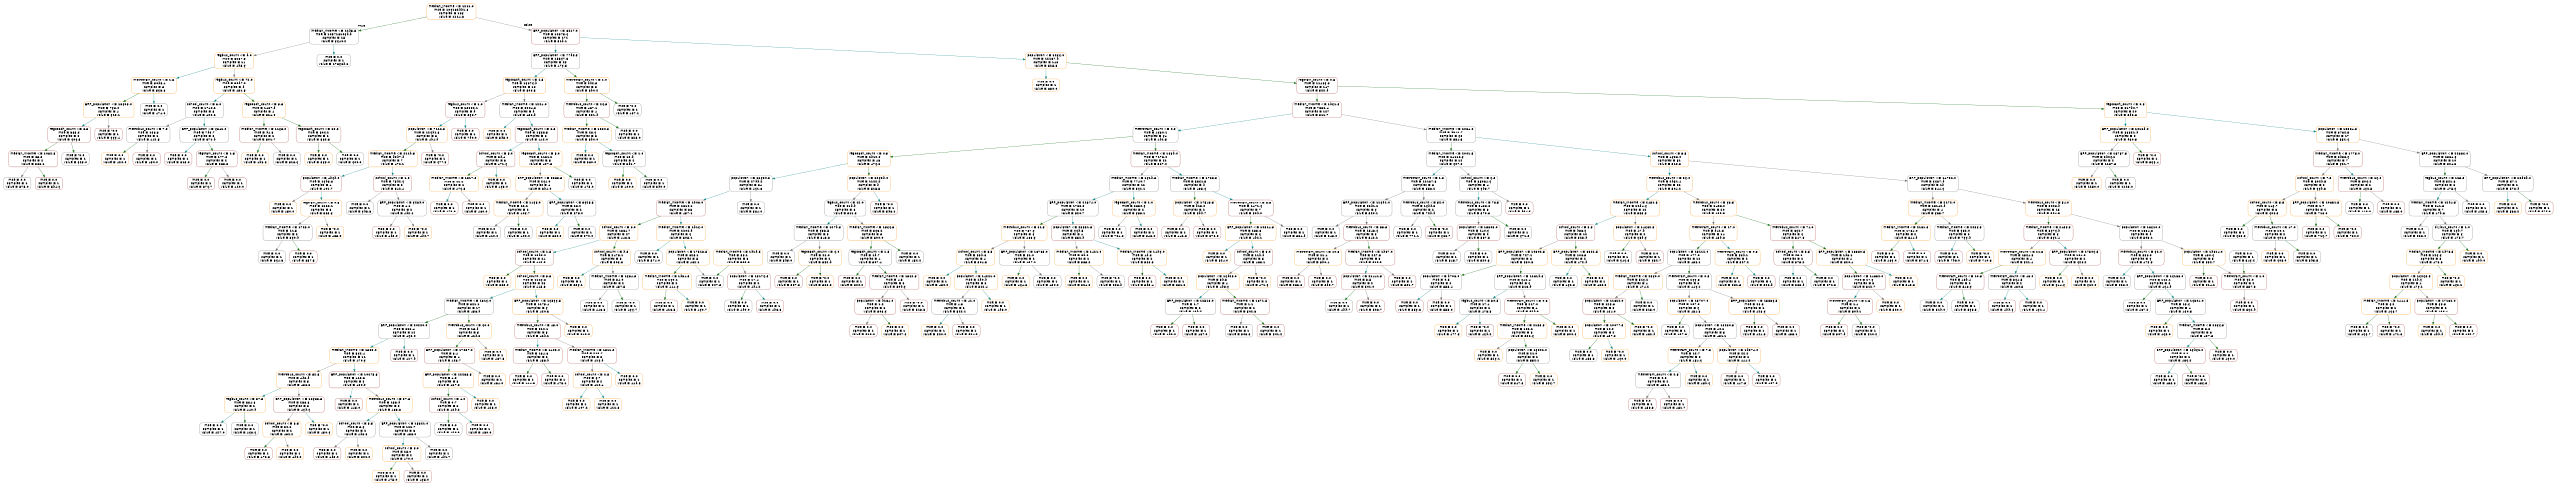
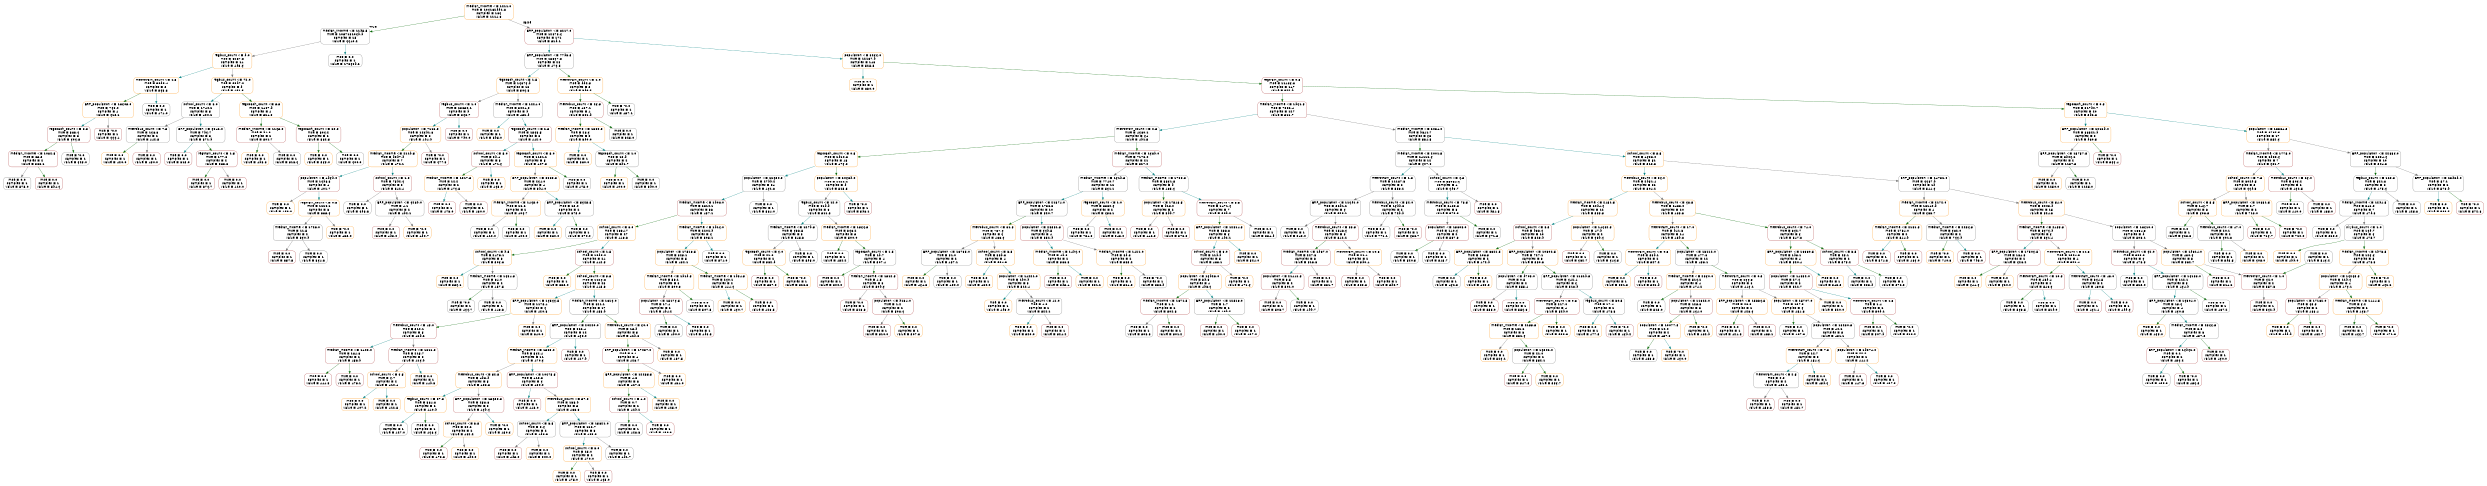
(295, 245) -> (290, 245)
(699, 269) -> (673, 268)
